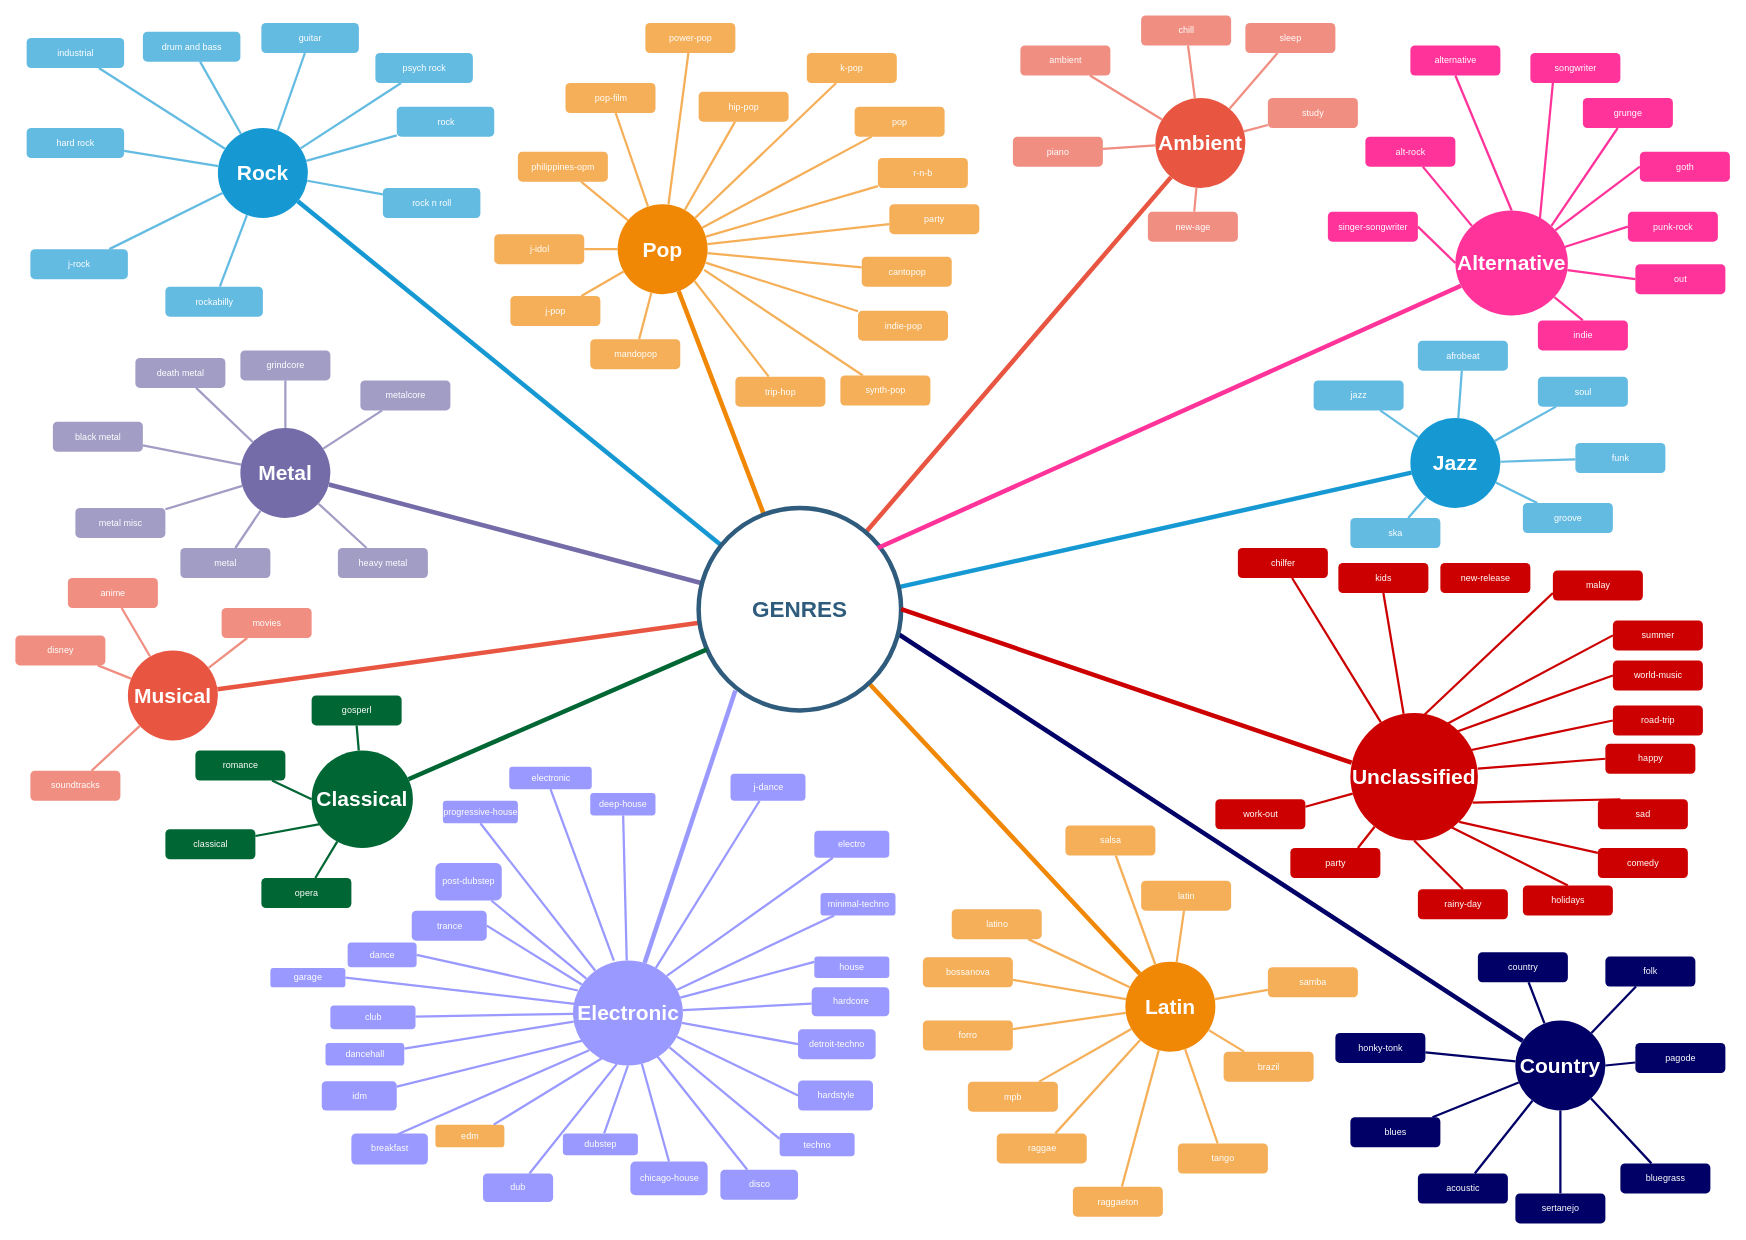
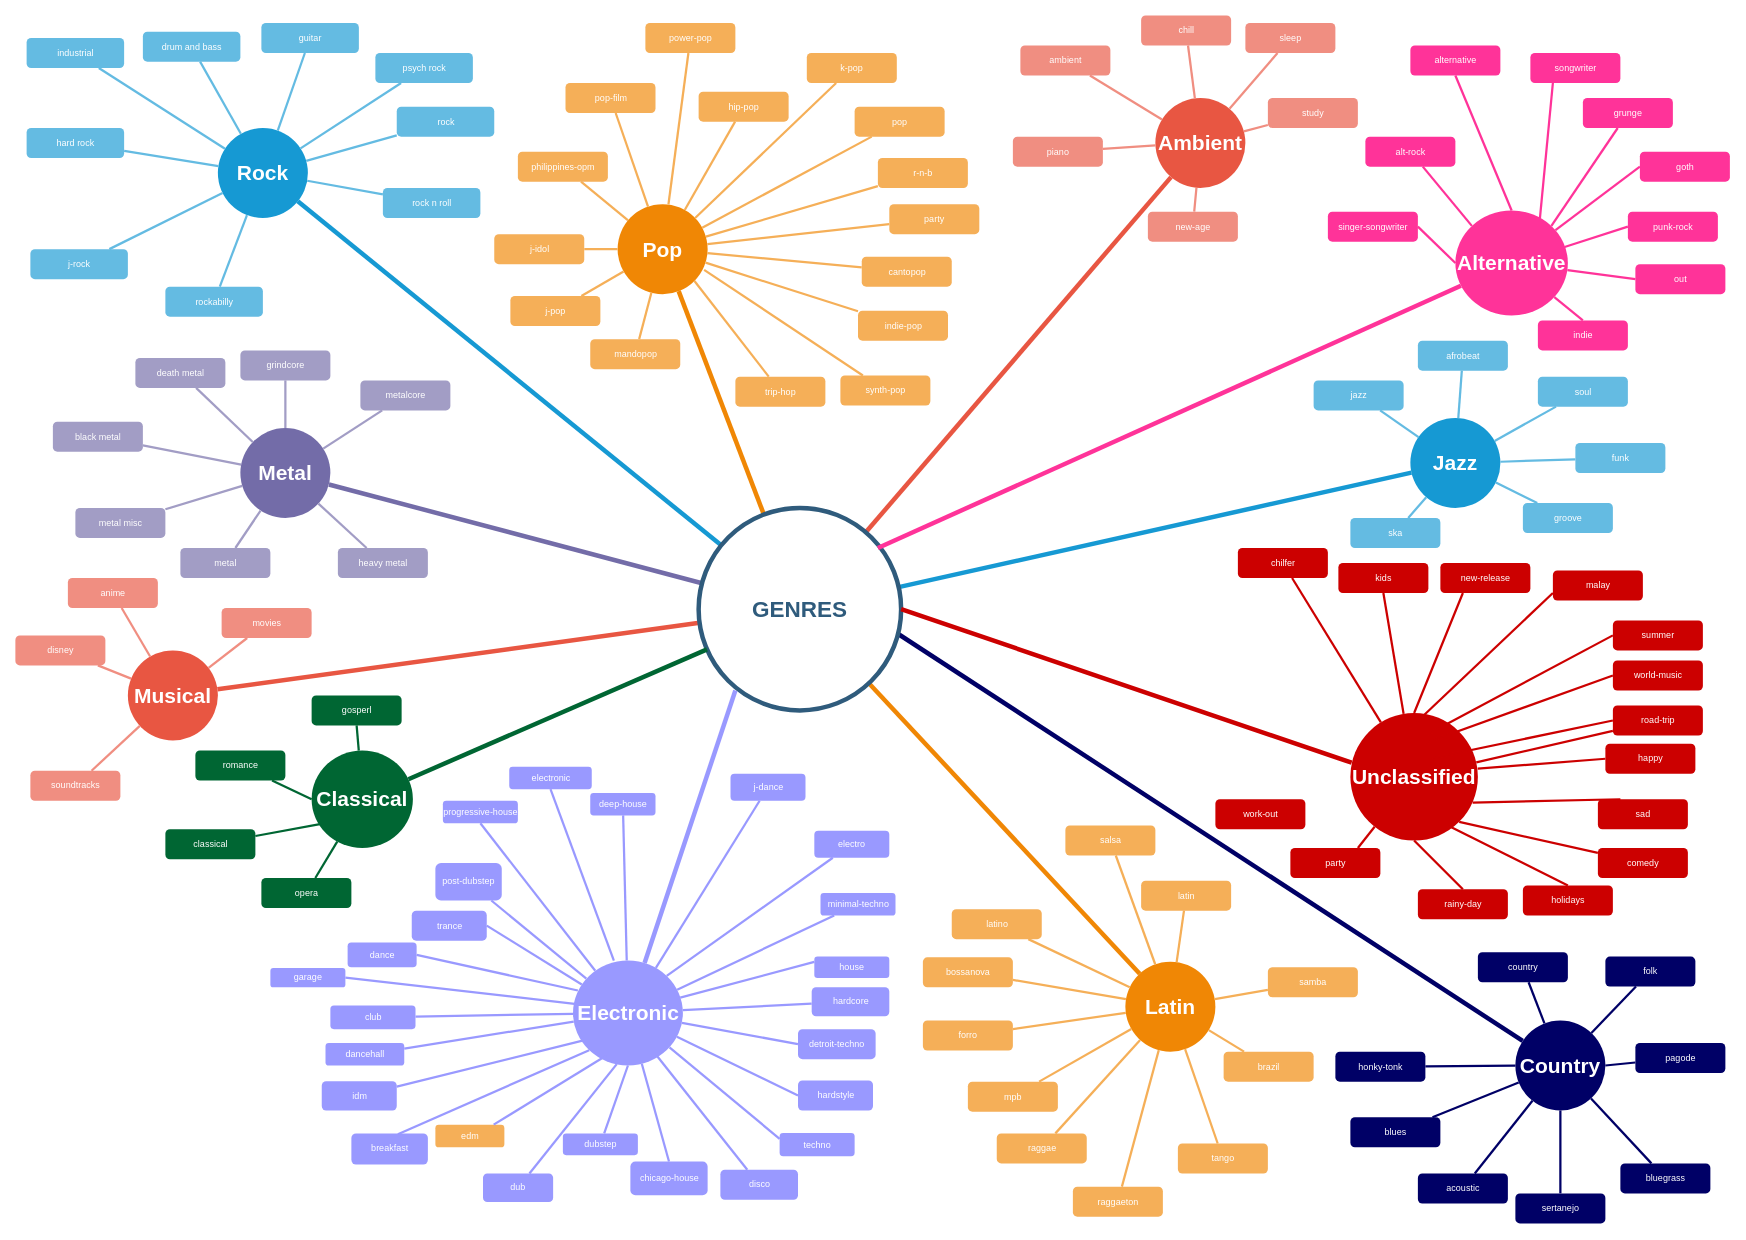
none -> (1438, 653)
(1330, 800) -> (1545, 747)
(1380, 1048) -> (1380, 1067)
